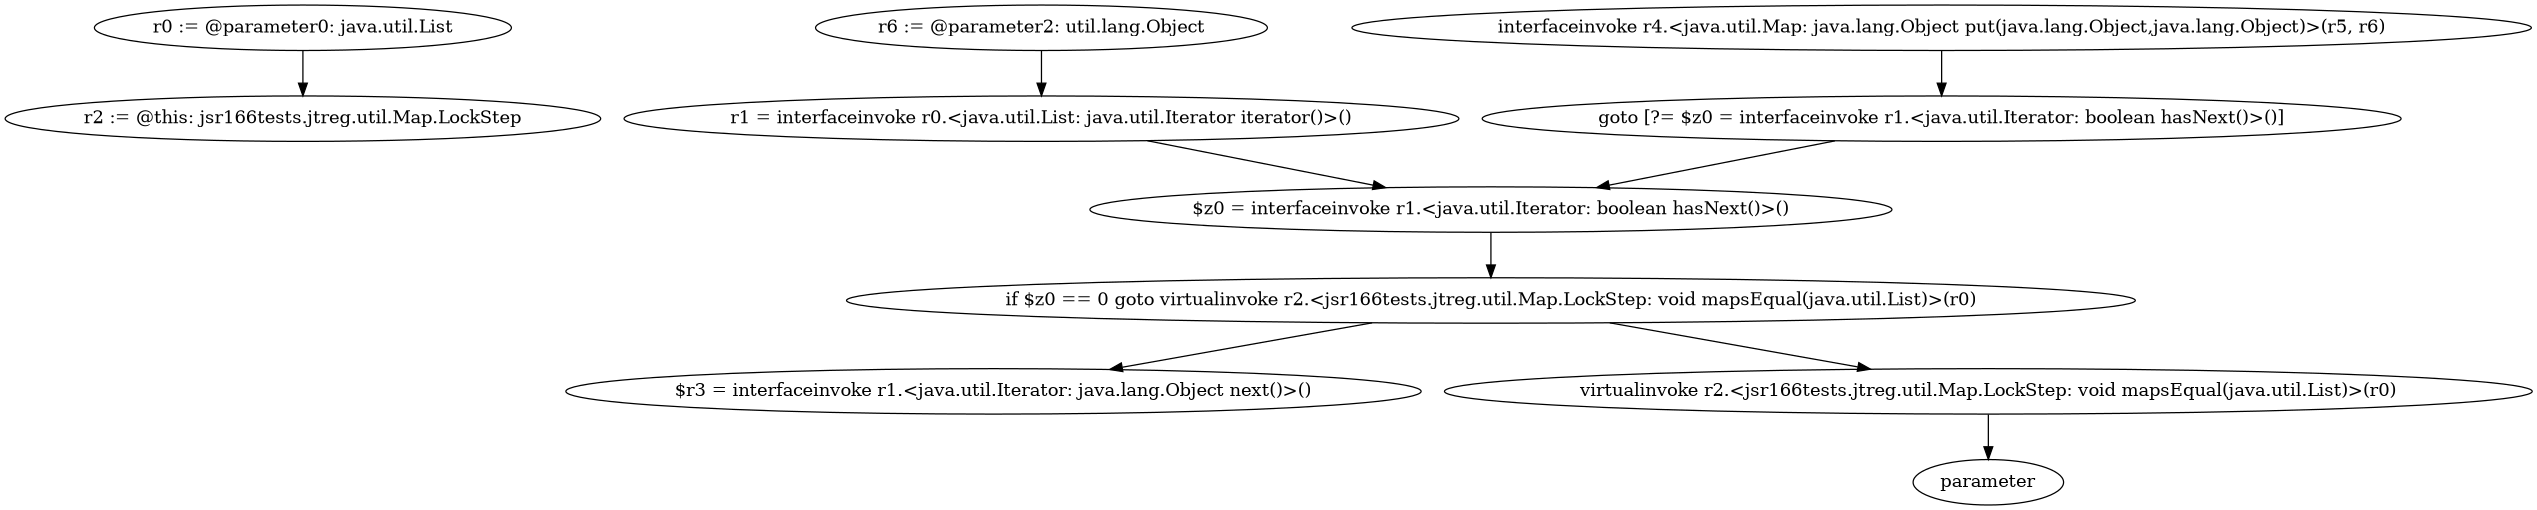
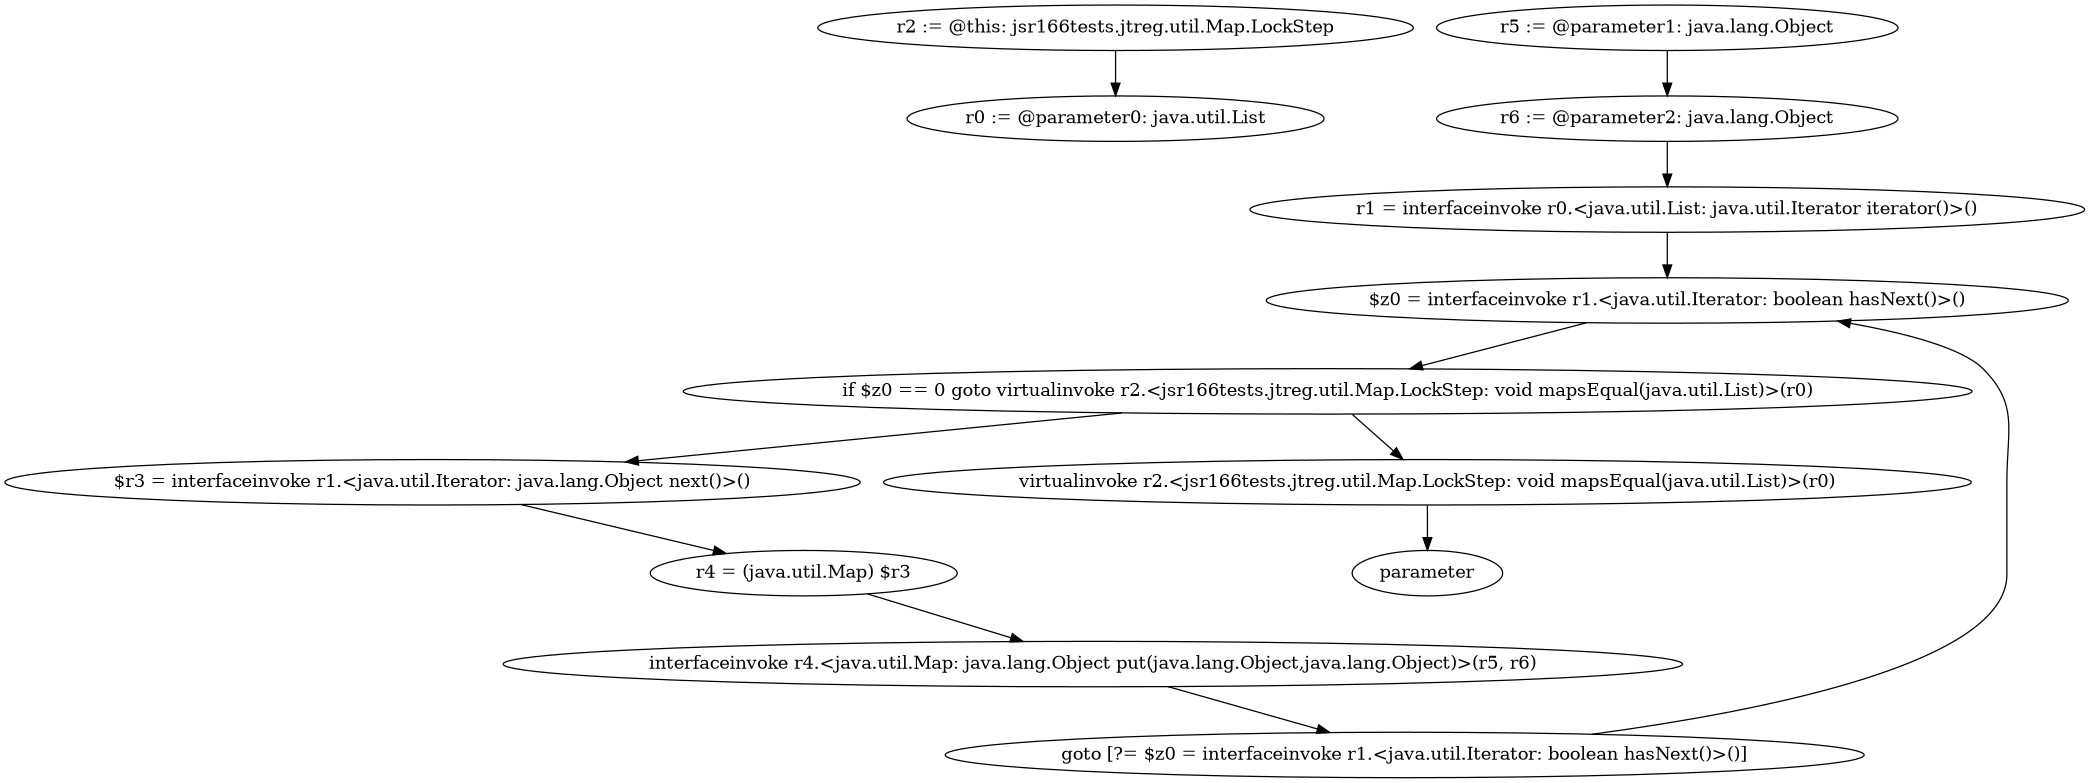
(1041, 28) -> (1667, 119)
none -> (1667, 28)
(303, 67) -> (1116, 67)
none -> (804, 573)
